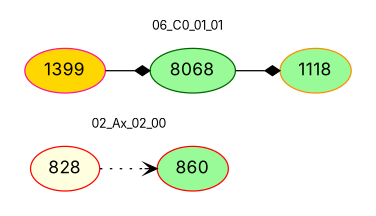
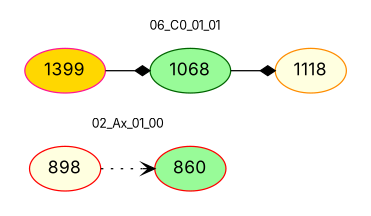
(193, 71) -> (190, 71)
(316, 71) -> (311, 71)
(129, 125) -> (128, 125)
(65, 169) -> (65, 169)
